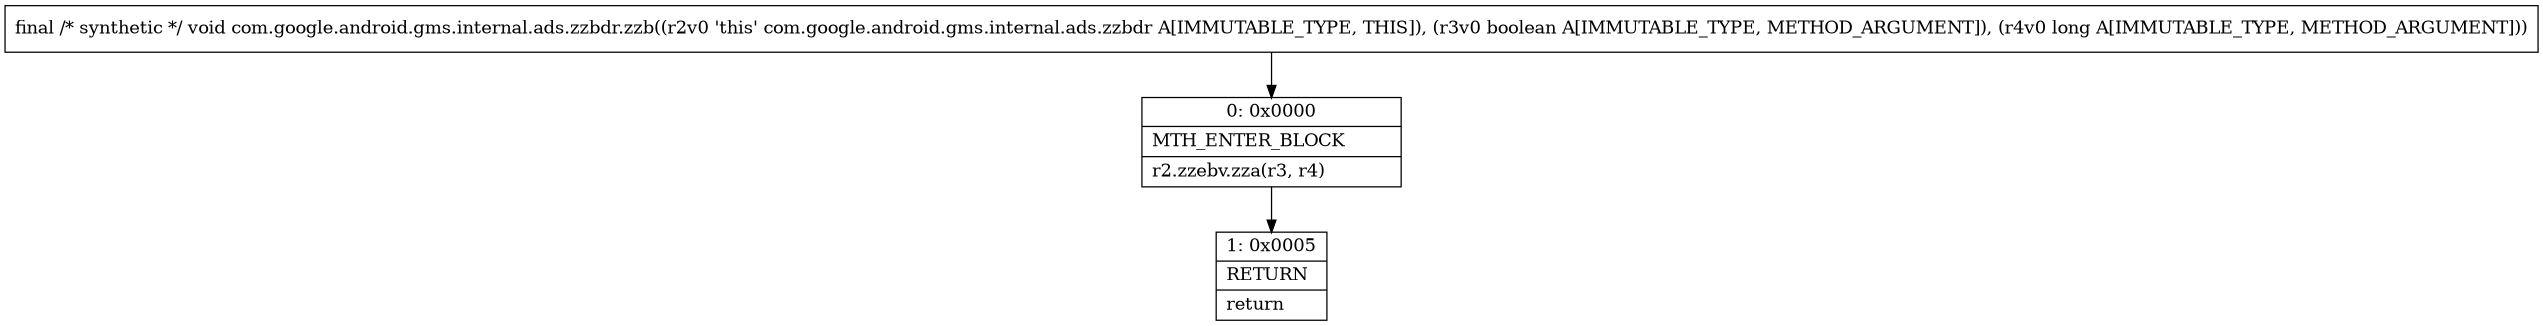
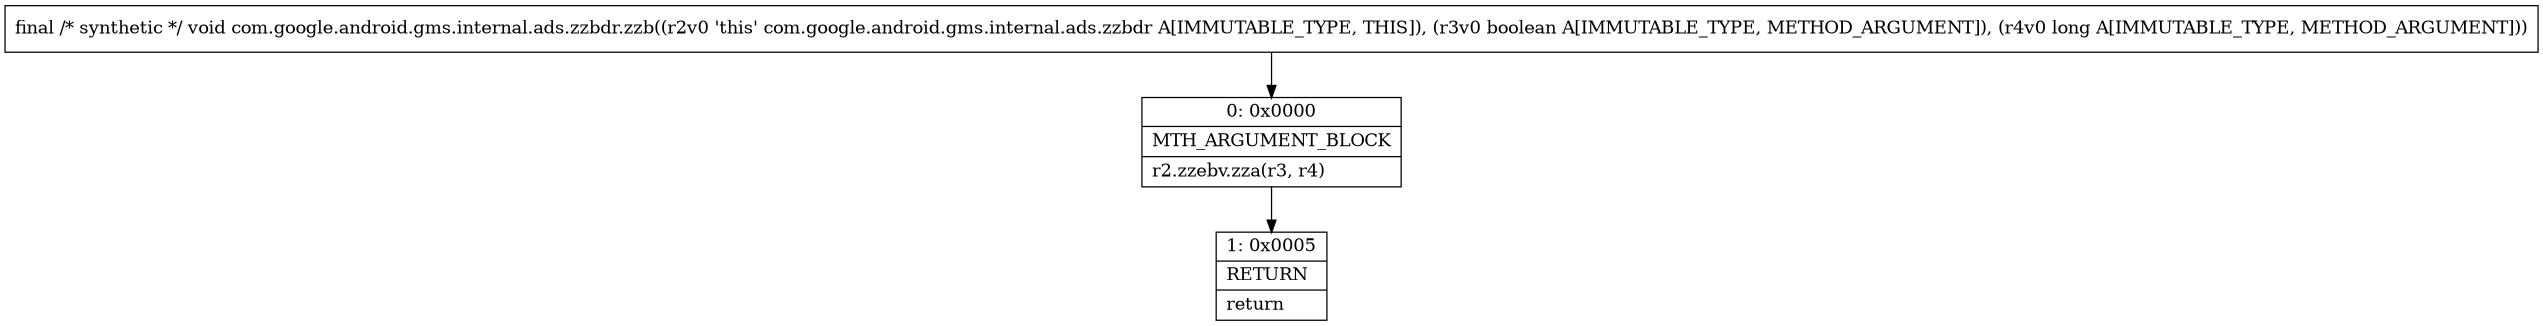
(1249, 141) -> (1272, 141)
